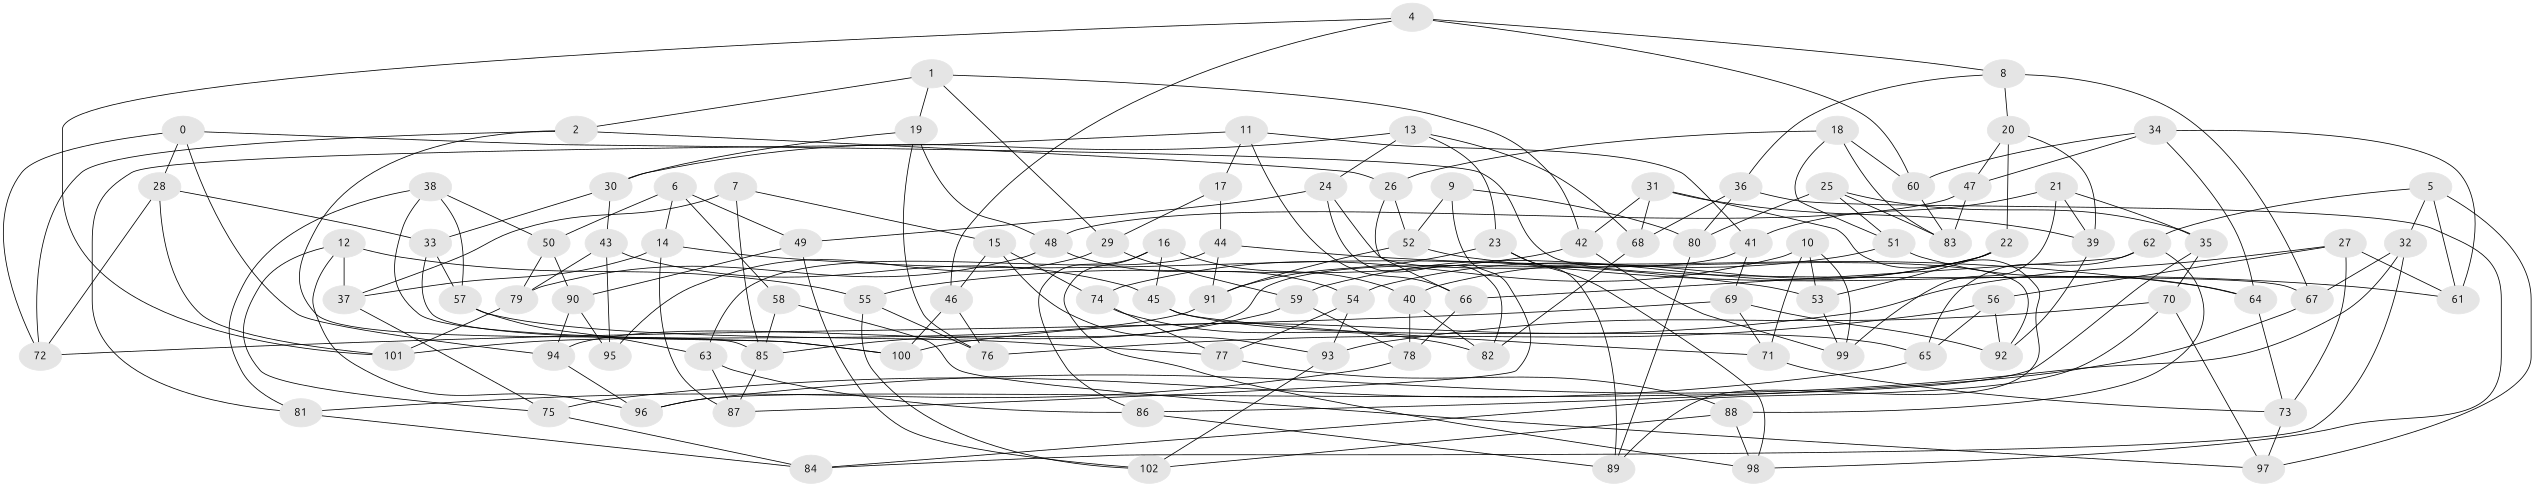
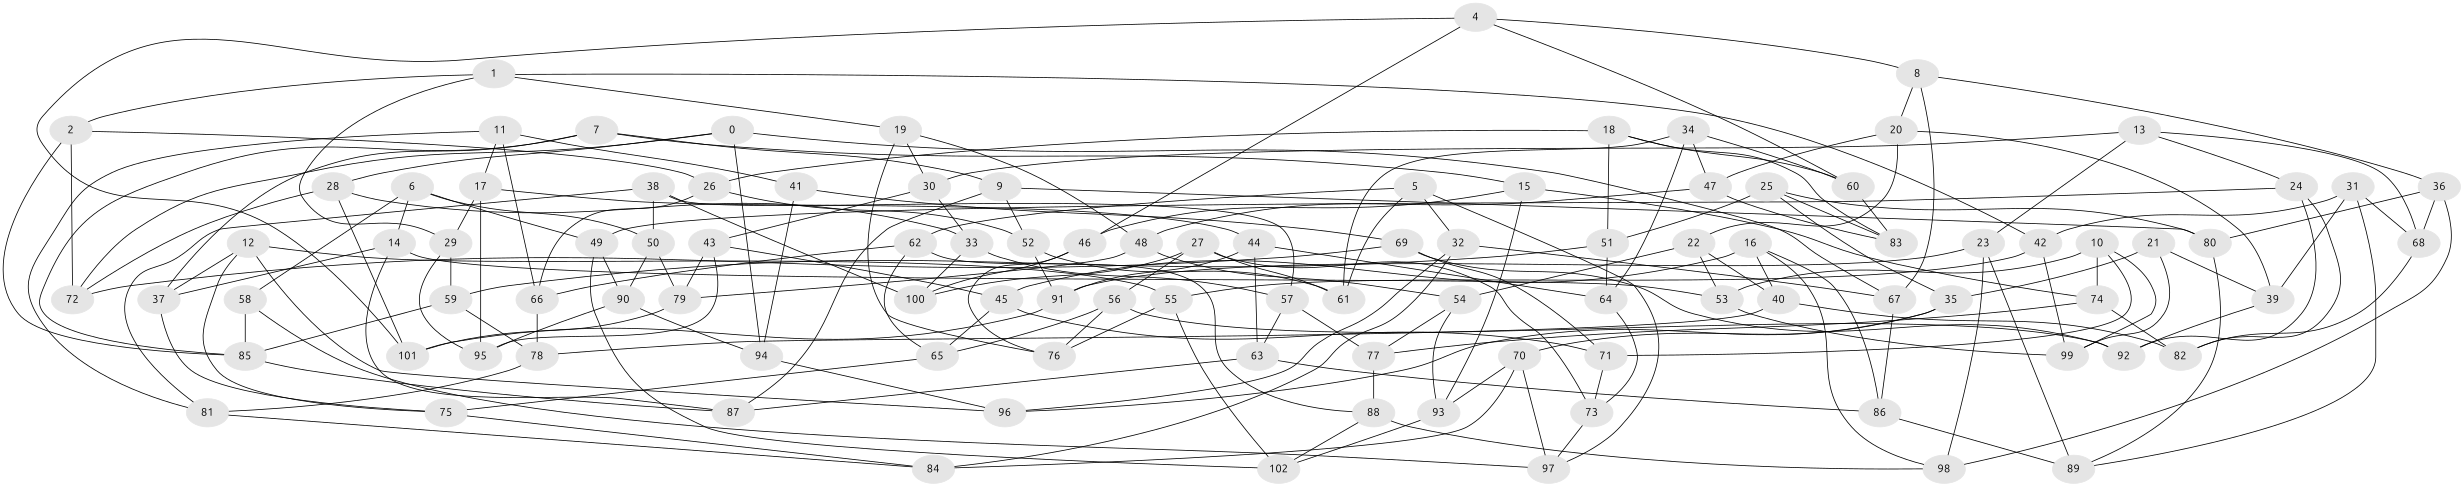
none -> (800, 153)
(1915, 210) -> none
none -> (481, 271)
